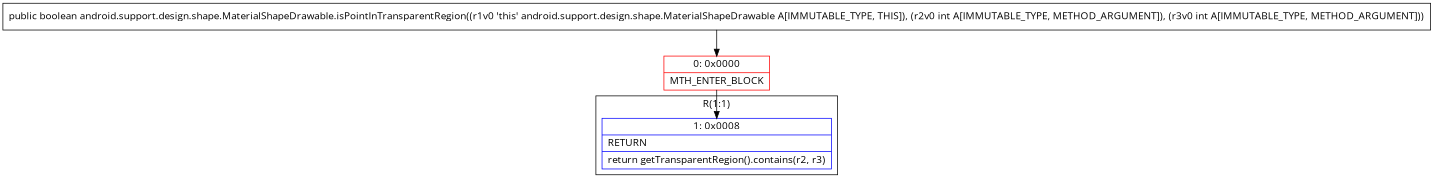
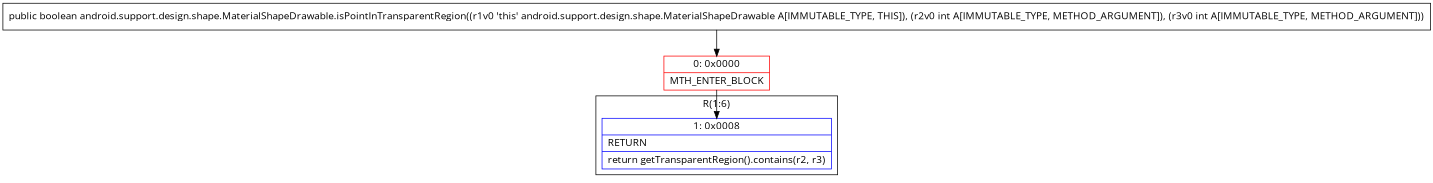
(717, 104) -> (717, 104)
